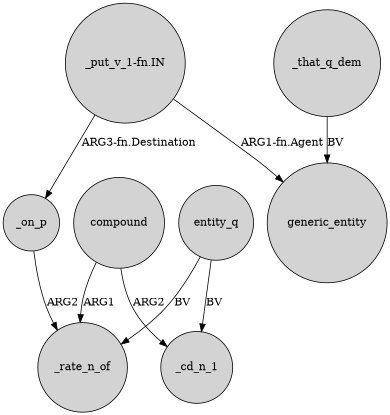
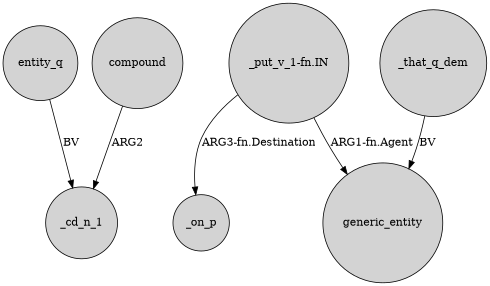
(83, 367) -> none
